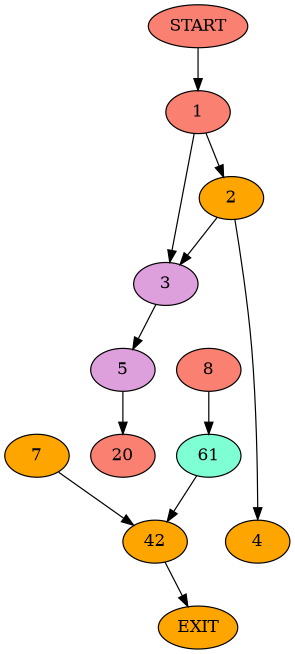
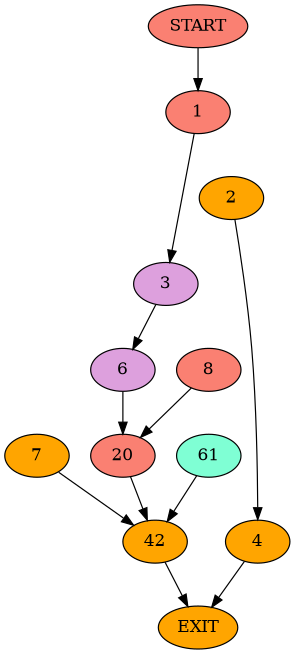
(213, 150) -> none
(202, 236) -> none
(123, 370) -> (123, 370)
(209, 407) -> (170, 409)
none -> (137, 493)
none -> (232, 579)
